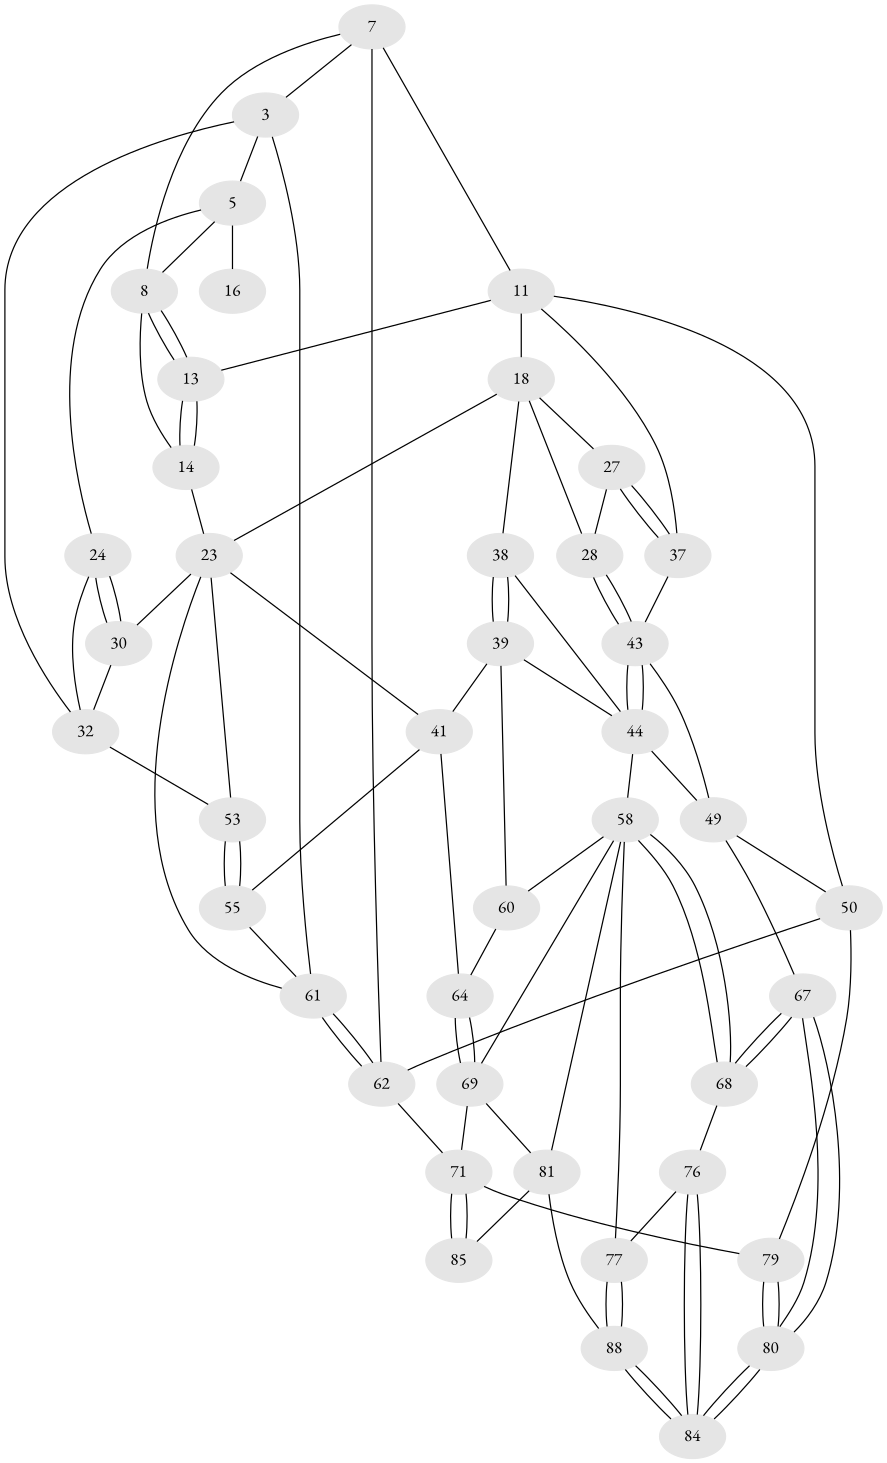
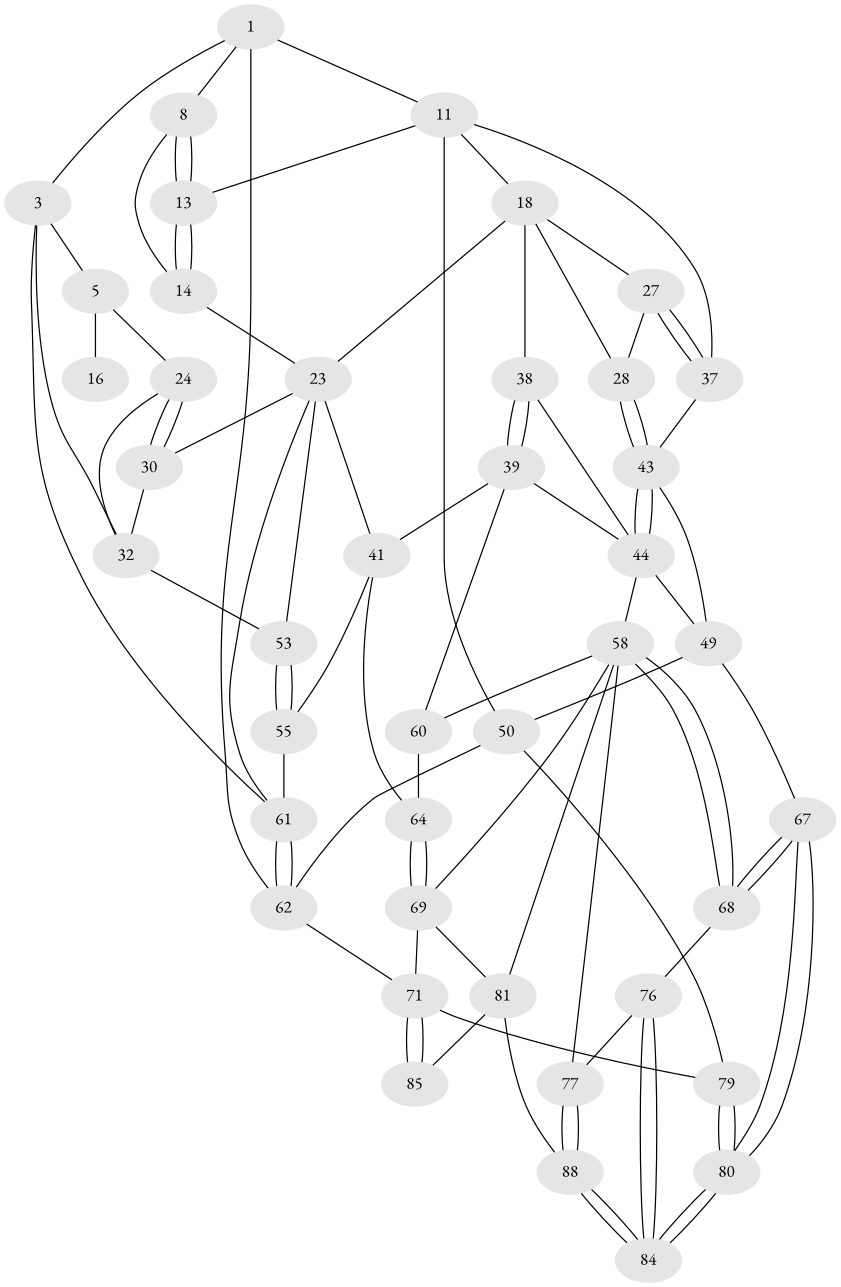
(372, 27) -> (251, 27)
(189, 247) -> none
